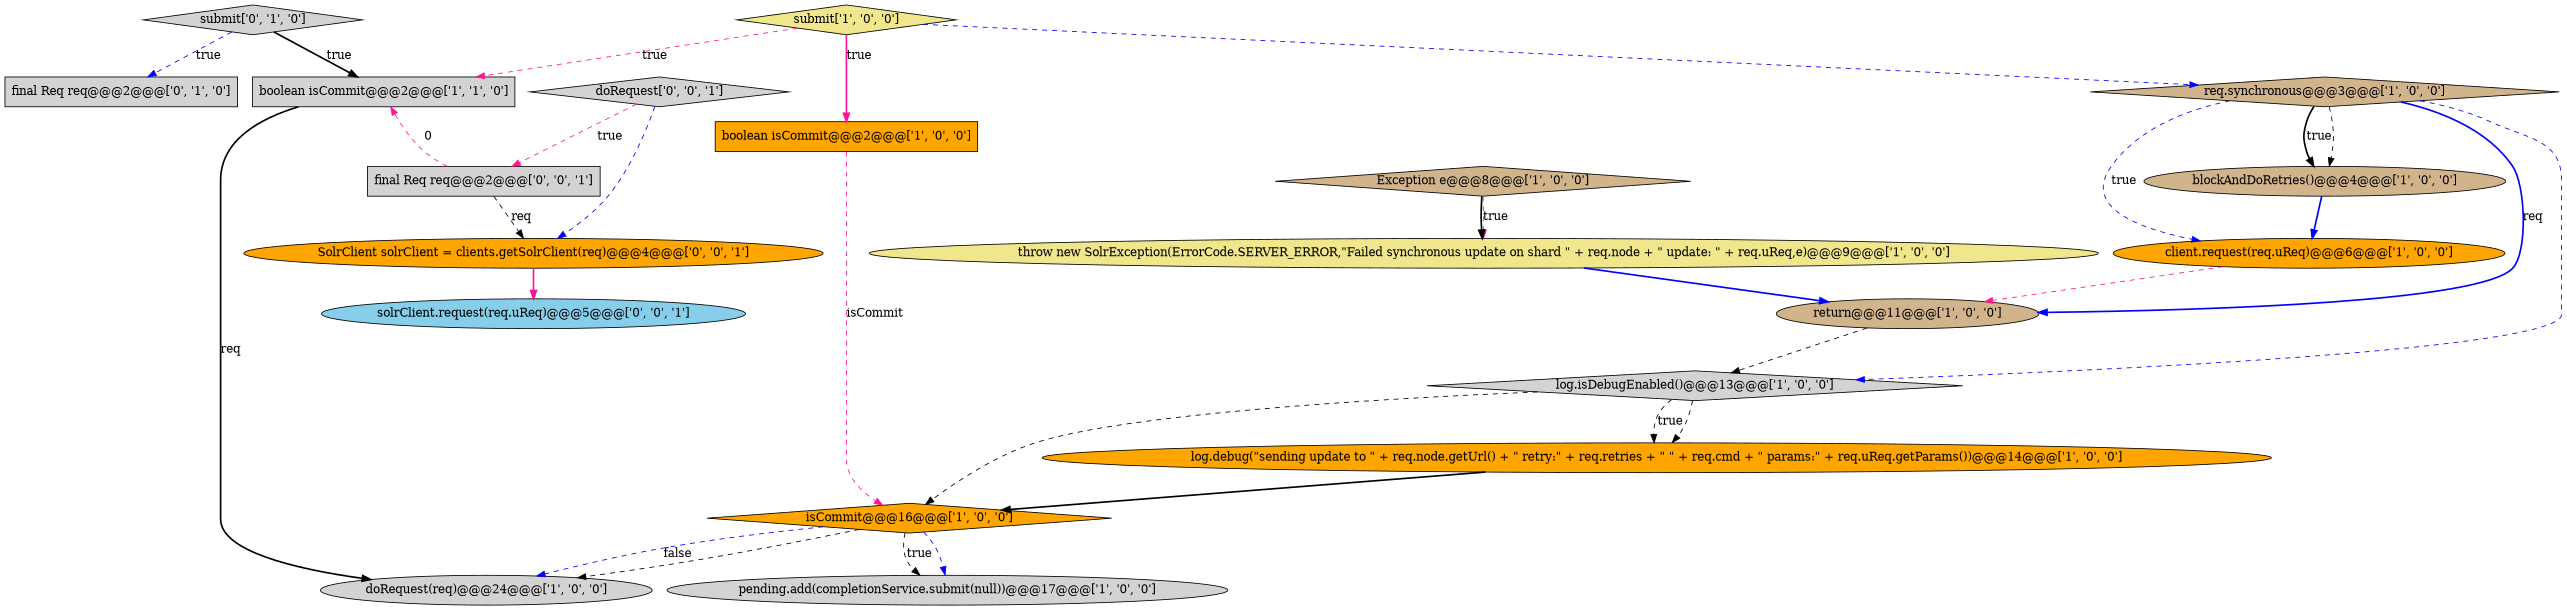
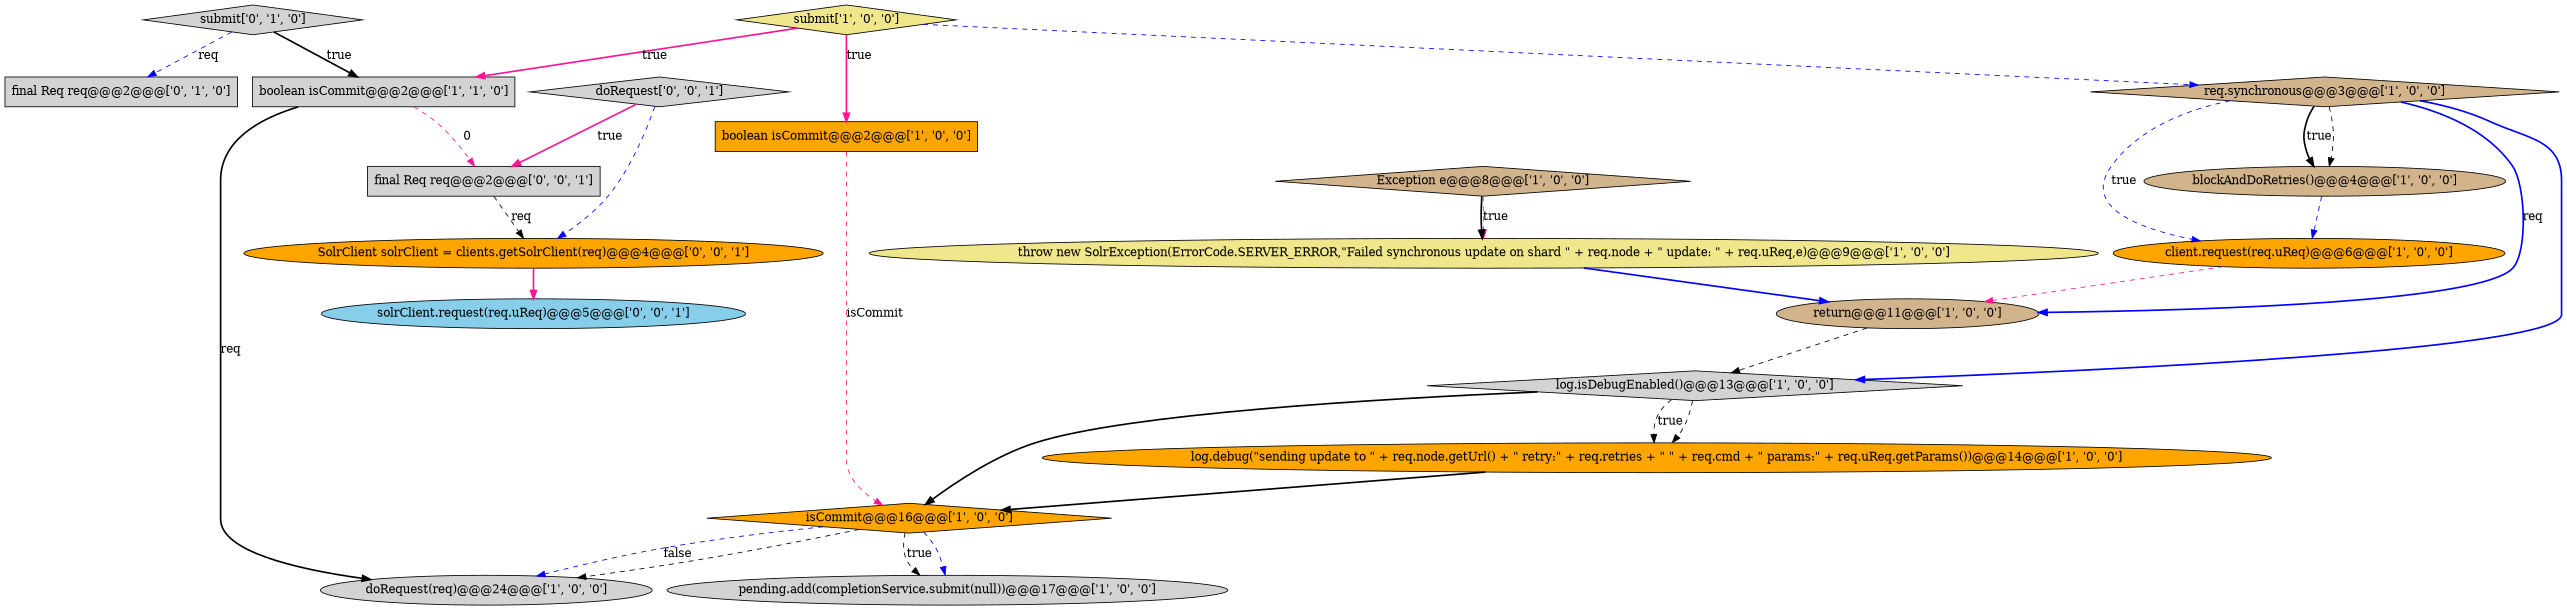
(641, 52) -> (641, 52)
(209, 56) -> (209, 56)
(578, 133) -> (578, 133)
(417, 144) -> (445, 130)
(2318, 213) -> (2318, 213)
(2369, 351) -> (2369, 351)
(1226, 412) -> (1226, 412)
